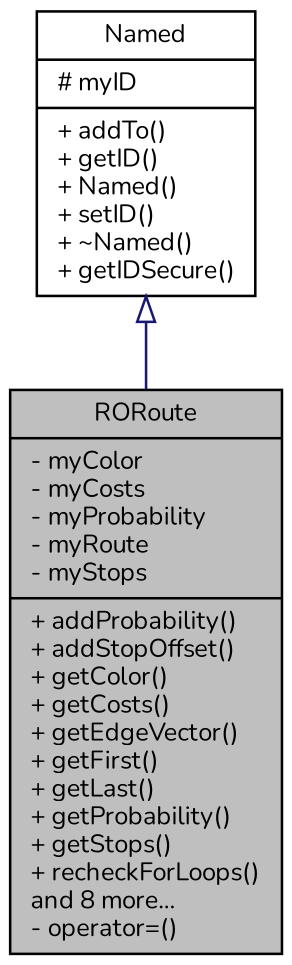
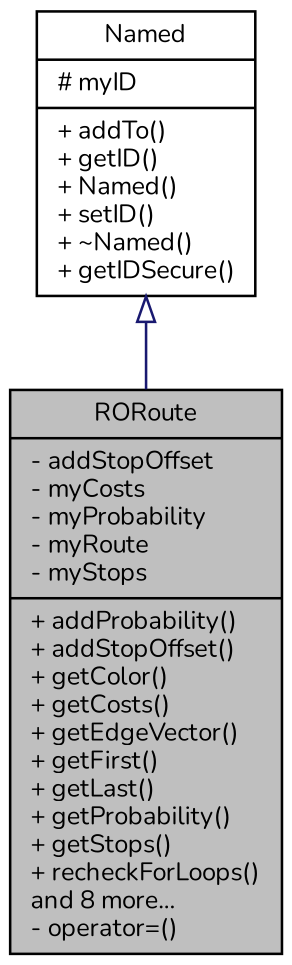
(88, 461) -> (123, 461)
